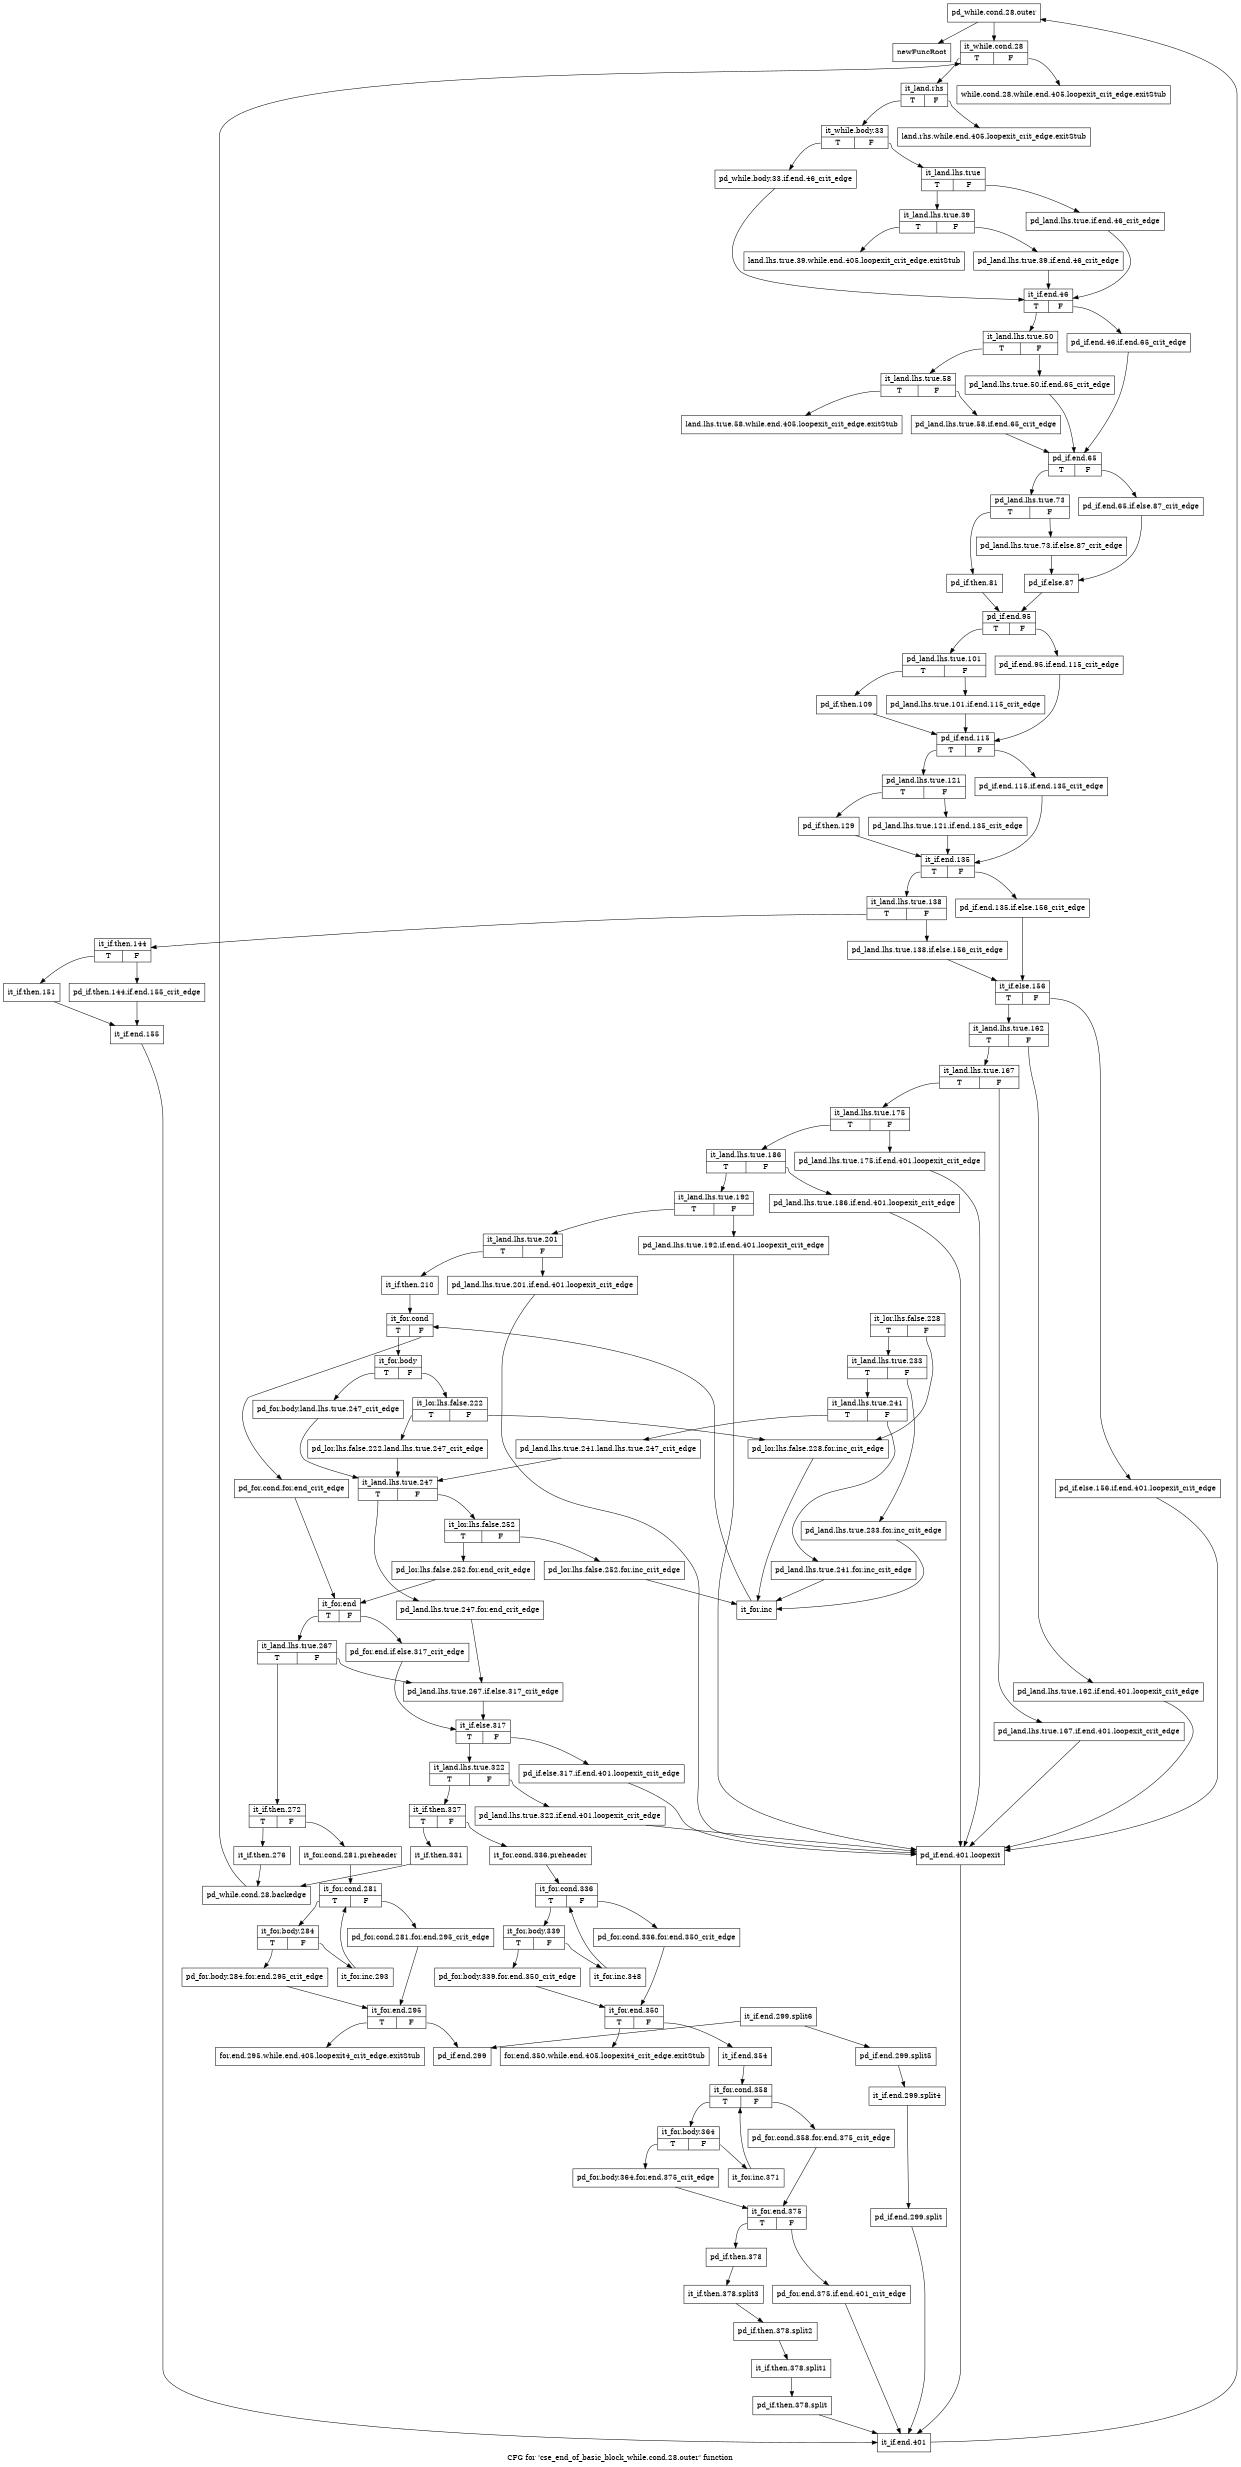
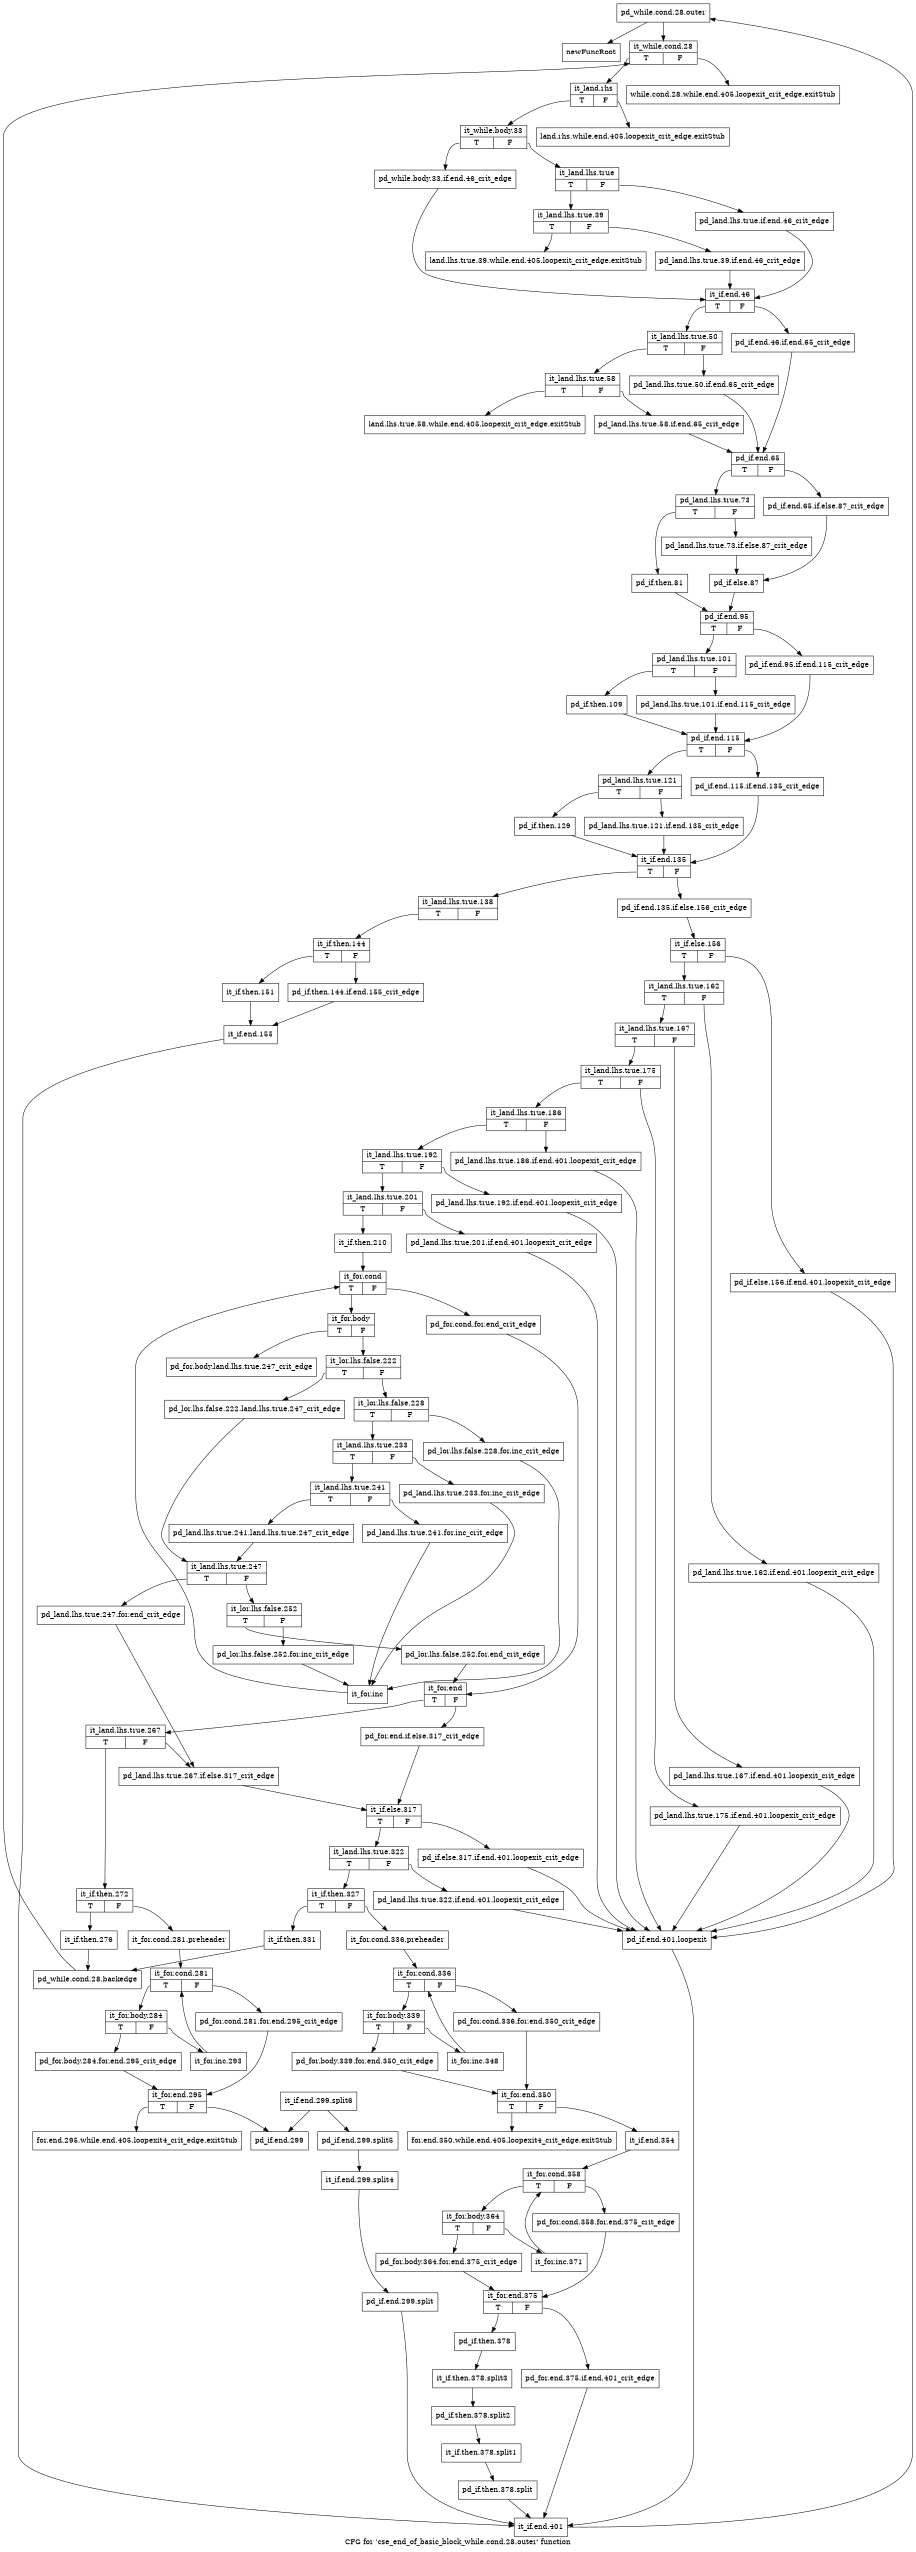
(927, 950) -> none
(624, 1423) -> (383, 1386)
(306, 1461) -> none
